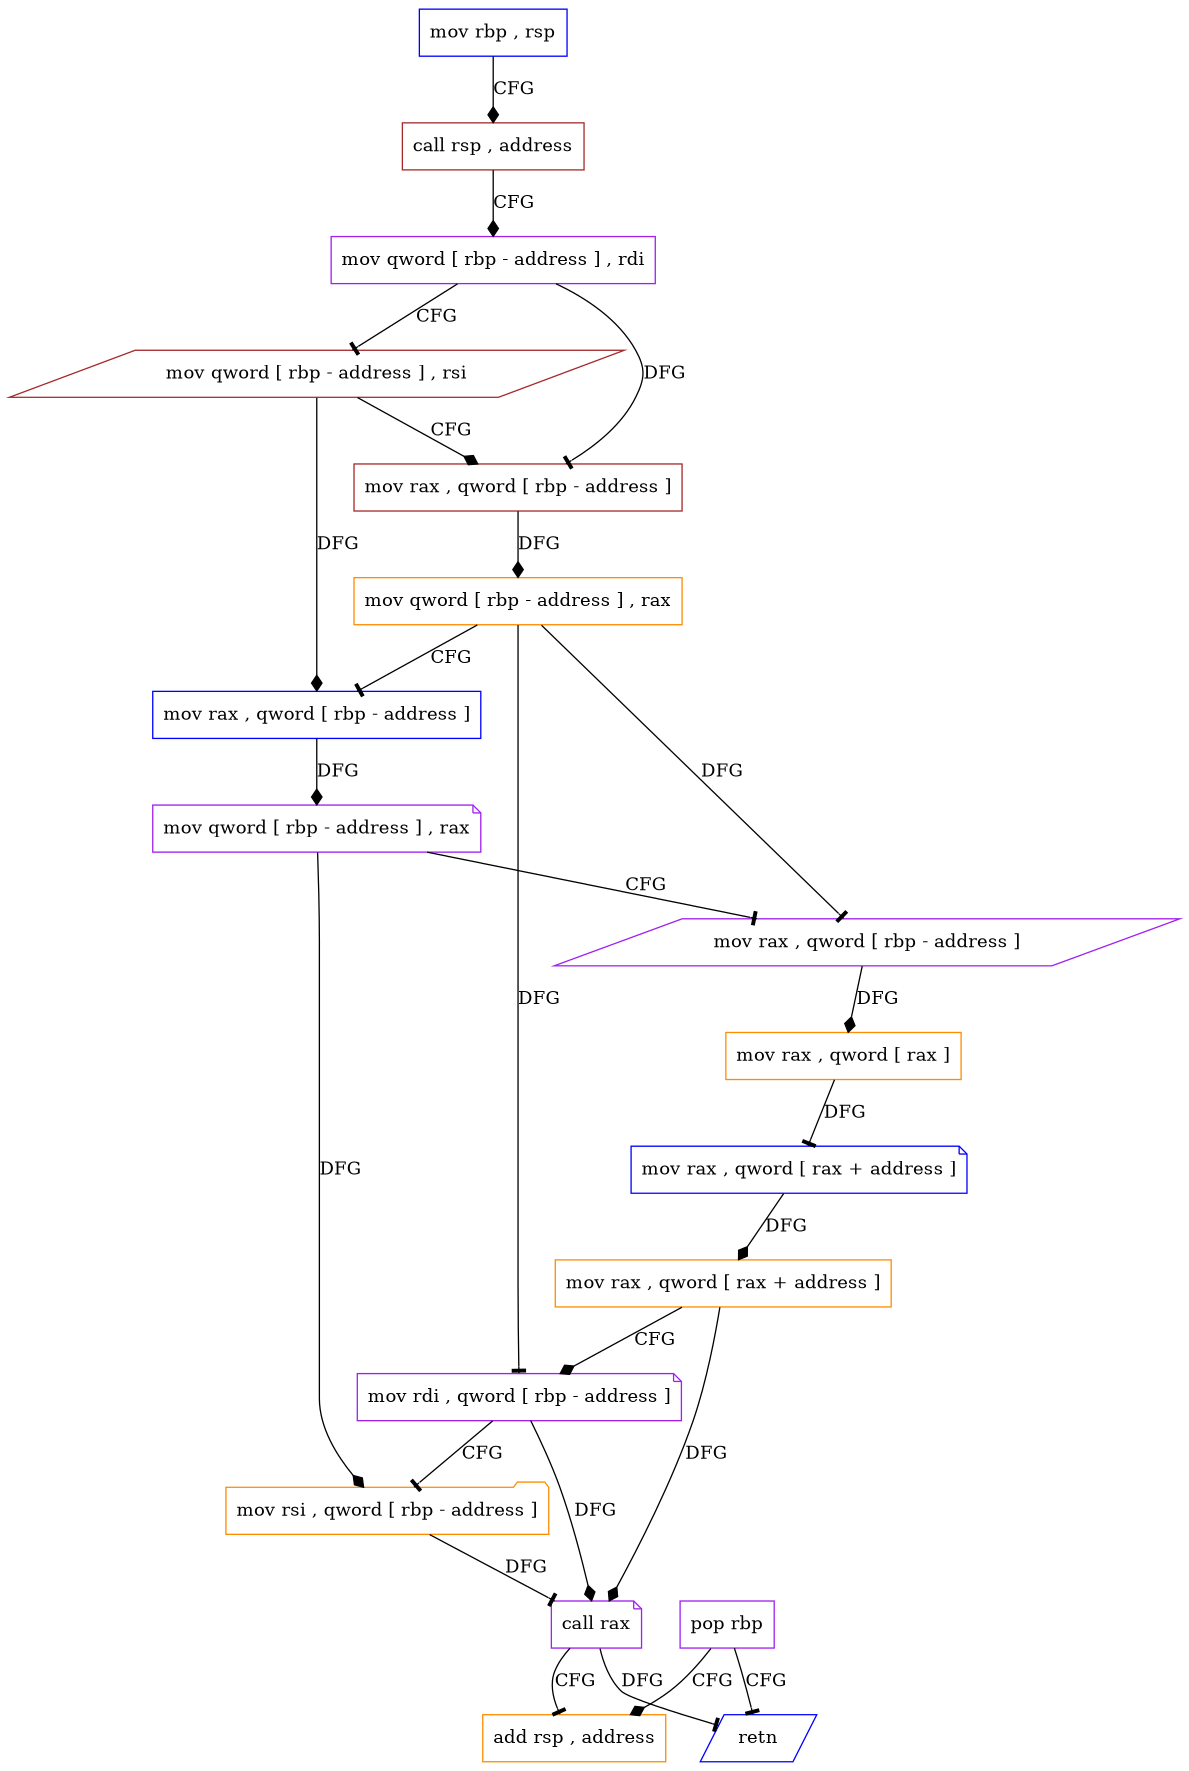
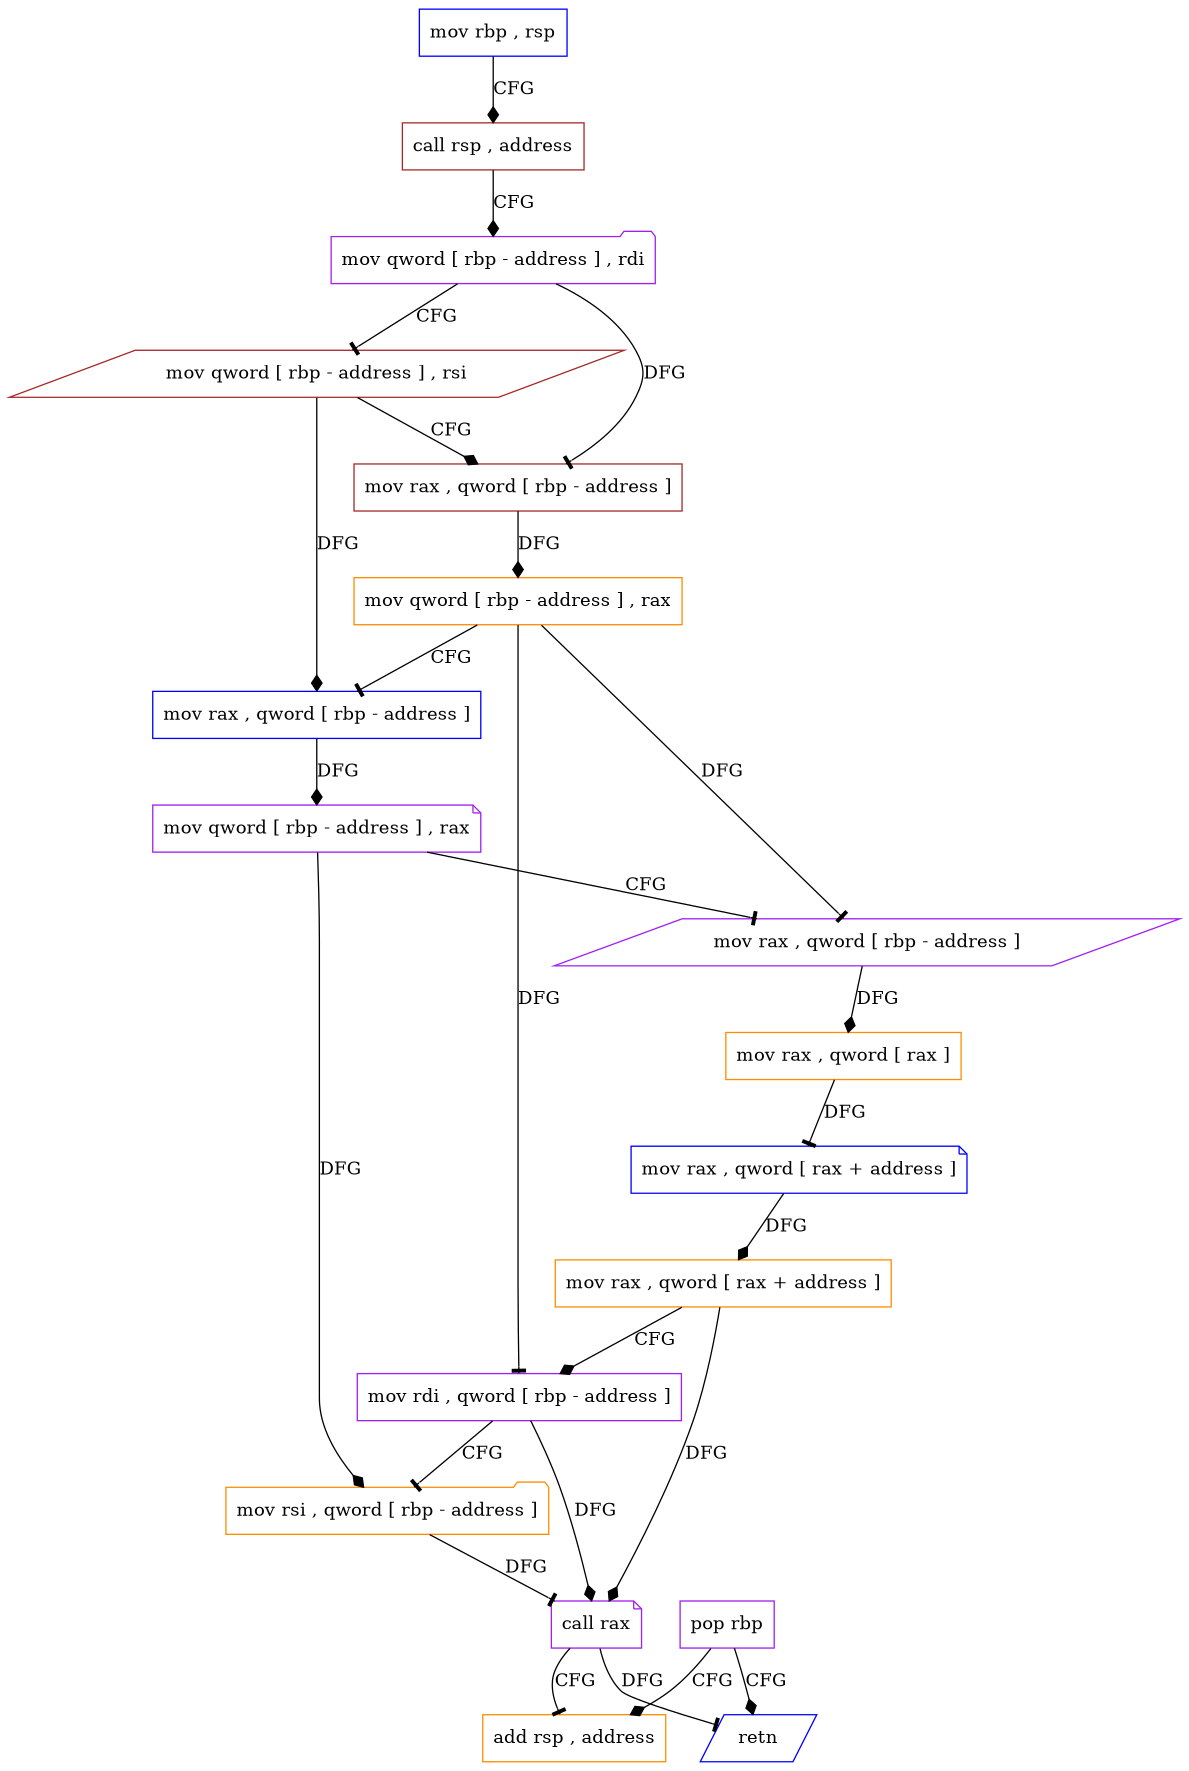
(493, 260) -> (493, 260)
(519, 1397) -> (519, 1397)
(743, 1678) -> (742, 1673)
